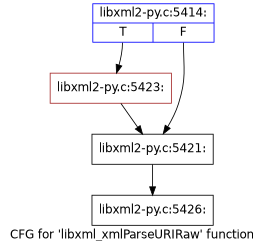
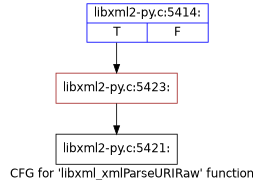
(183, 86) -> none
(153, 210) -> none
